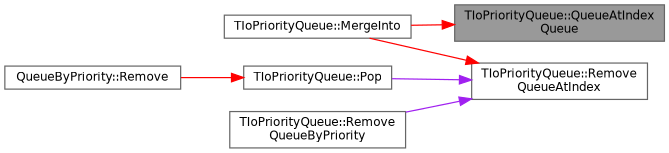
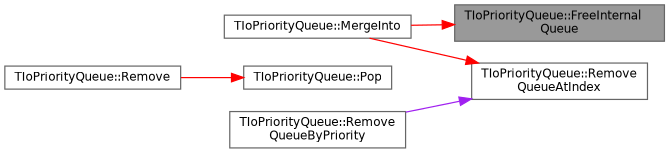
(560, 23) -> (560, 23)
(93, 78) -> (93, 78)
(426, 79) -> none
